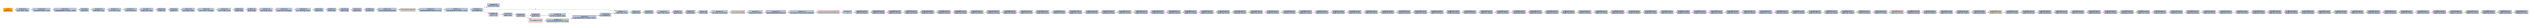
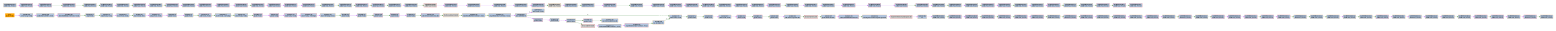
(1486, 12) -> none
